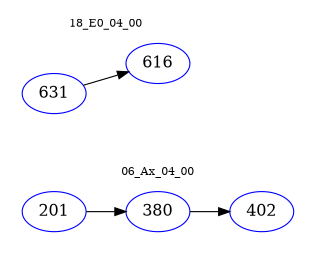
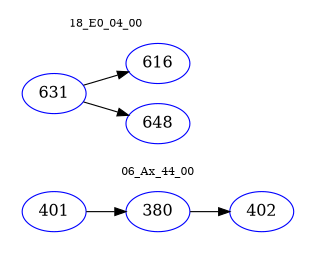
none -> (158, 124)
(158, 172) -> (158, 172)
(54, 212) -> (54, 212)
